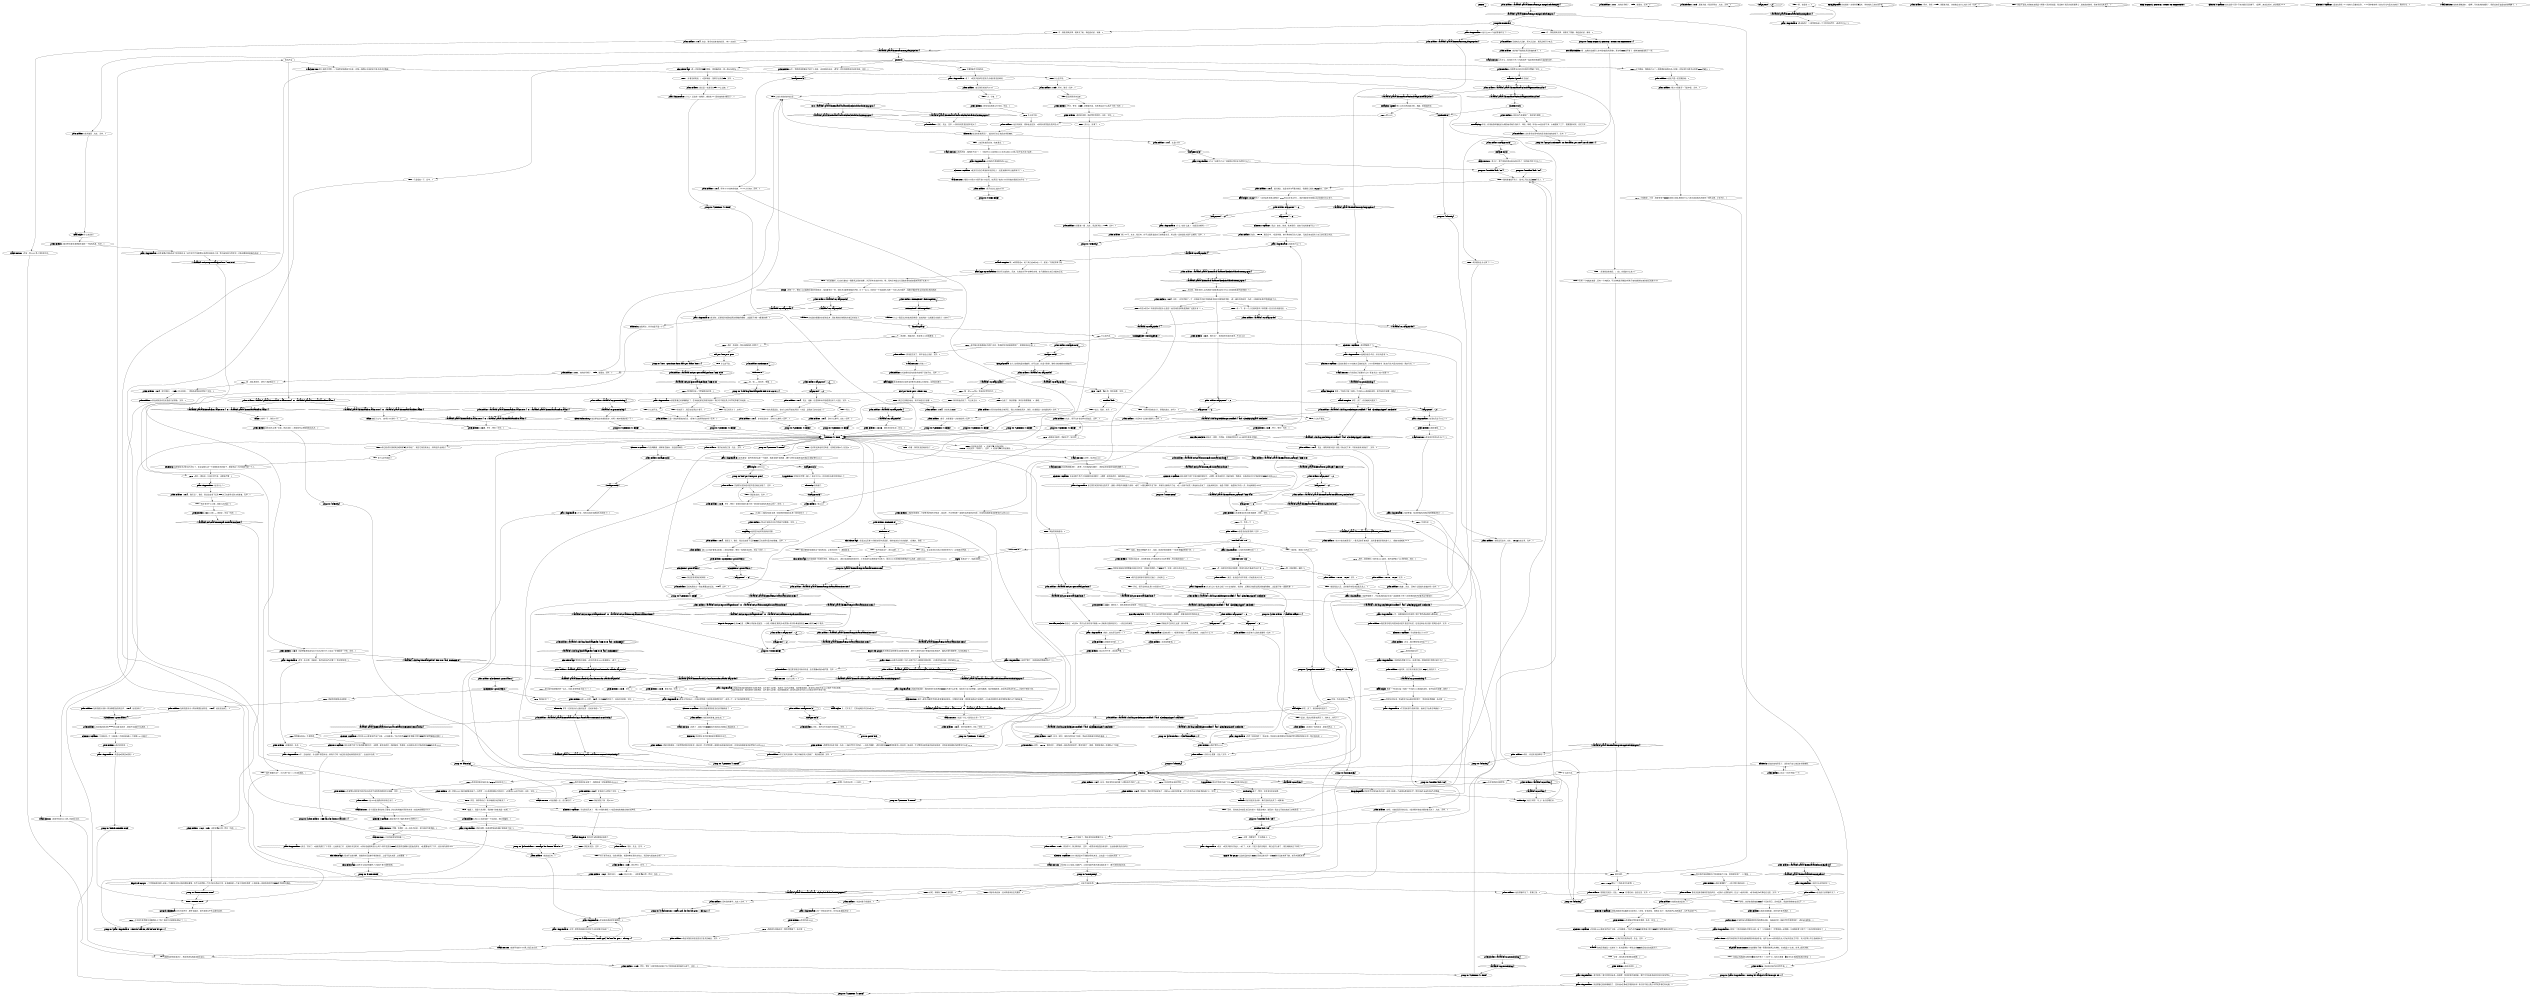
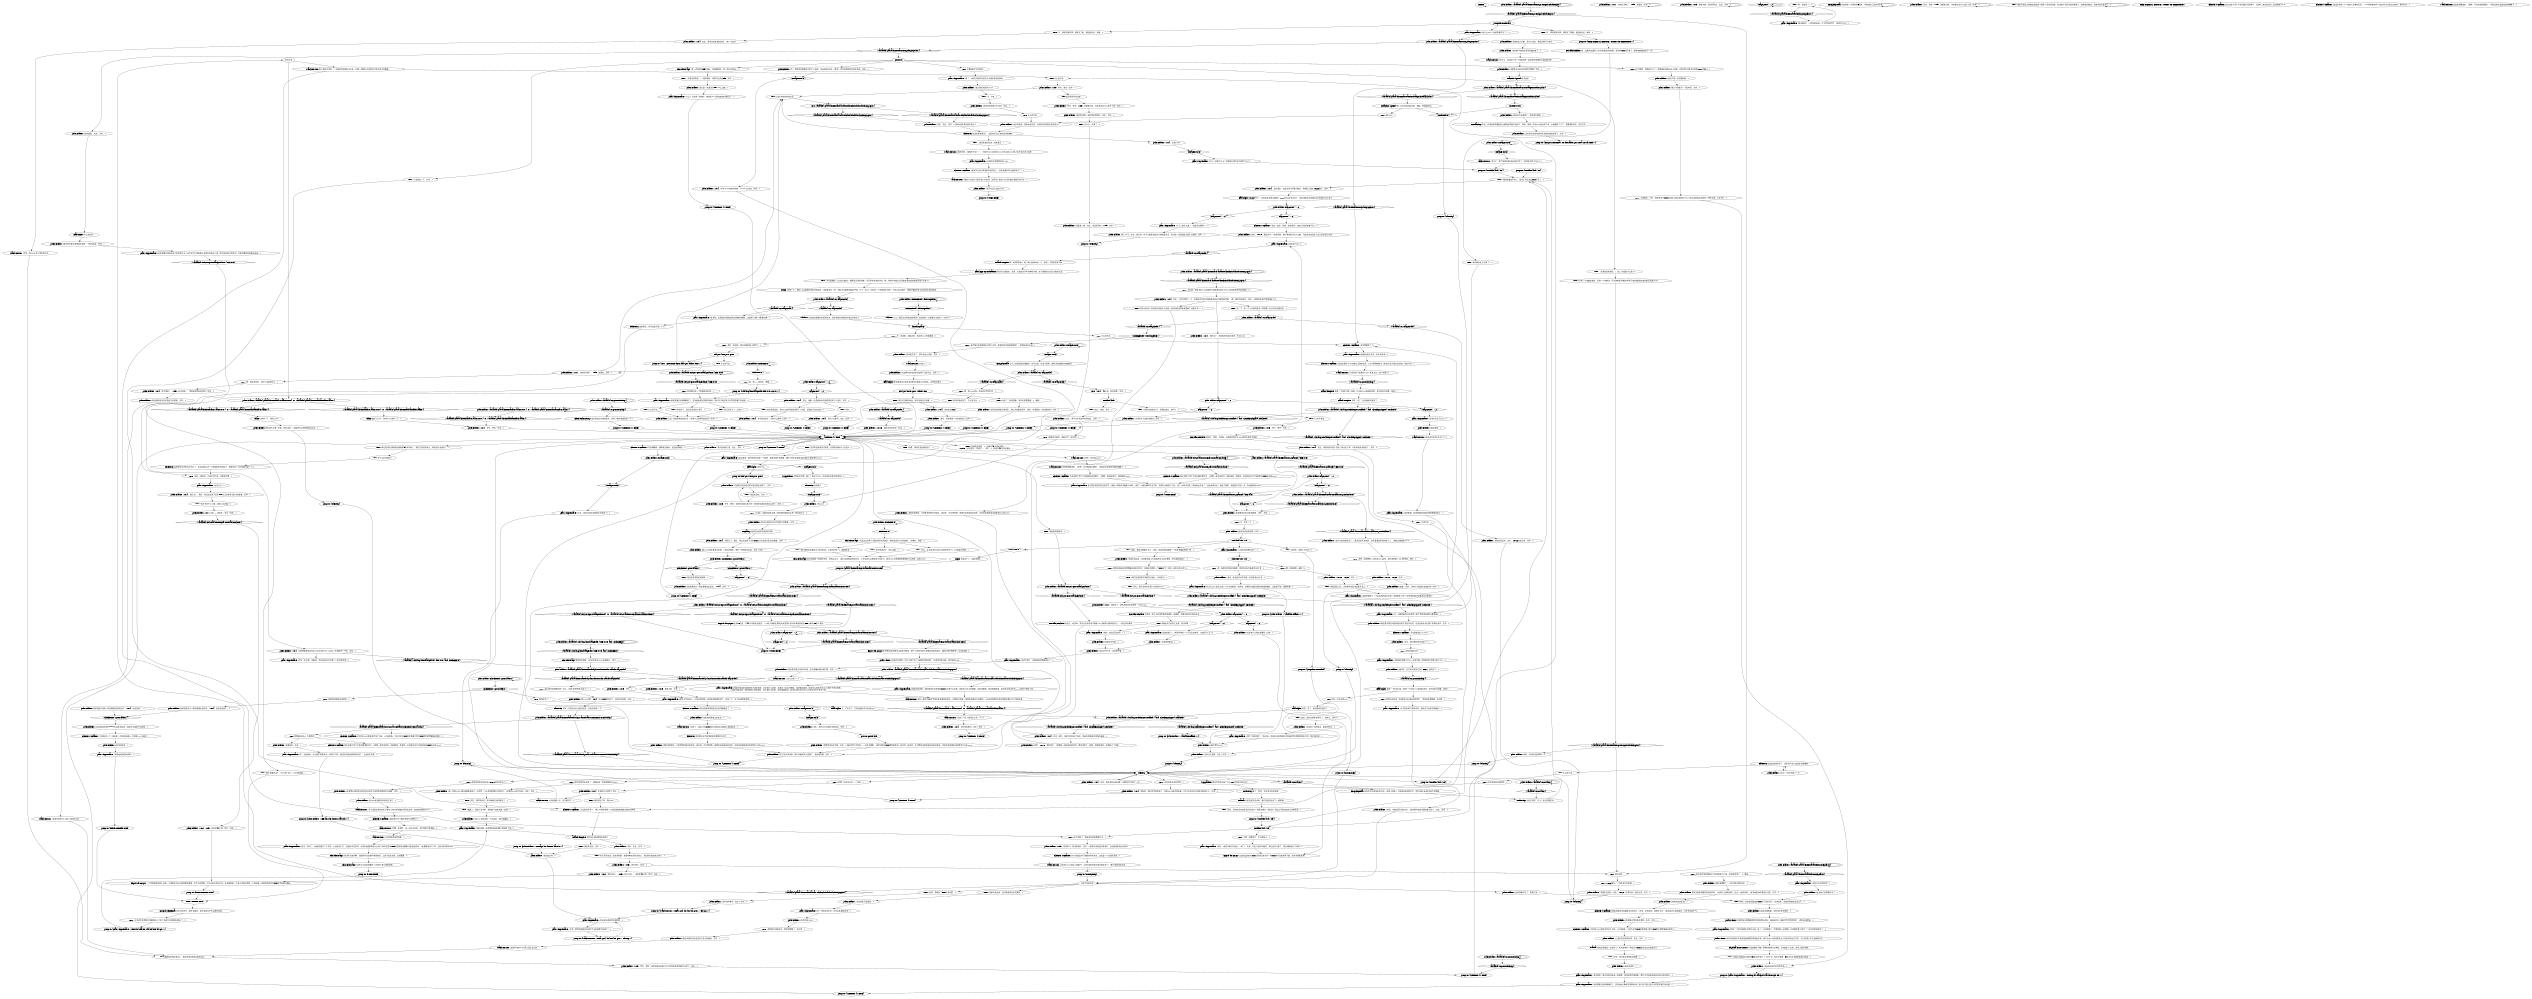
(1032, 415) -> (945, 414)
(281, 697) -> (296, 740)
